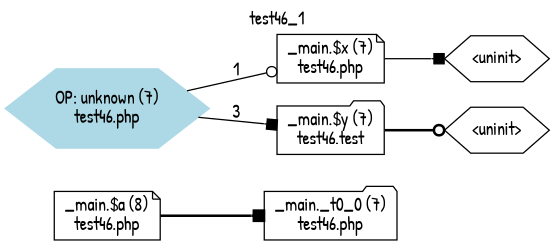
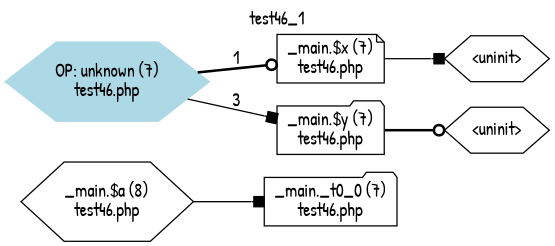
(227, 82) -> (232, 69)
(331, 130) -> (331, 130)
(107, 216) -> (107, 202)
(206, 216) -> (222, 202)
